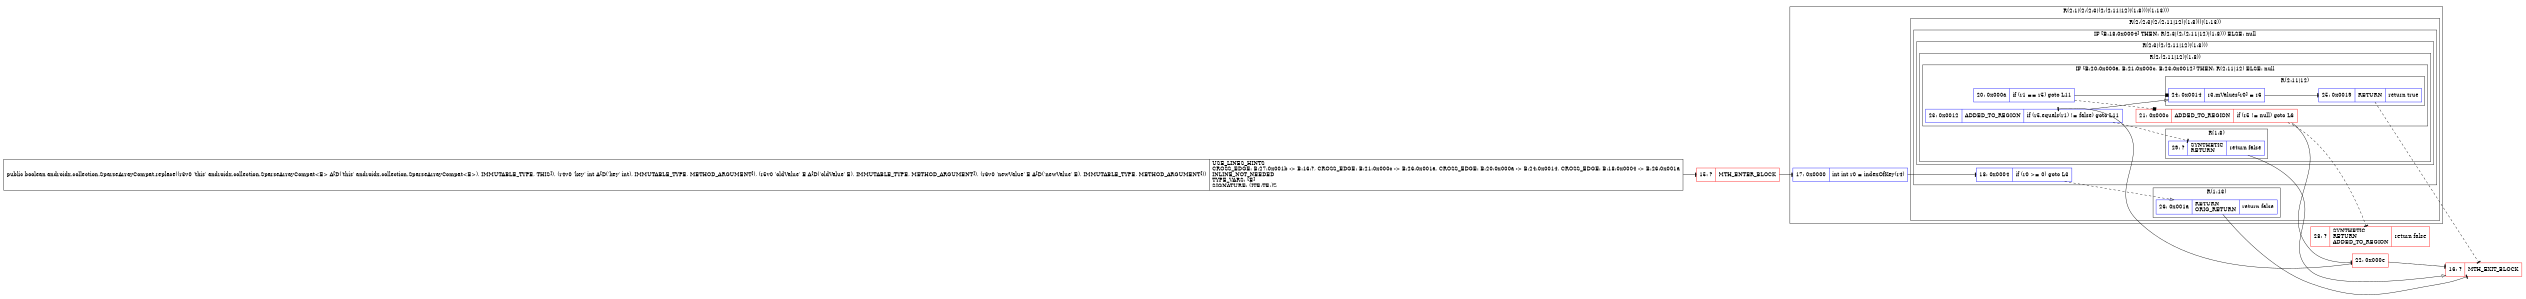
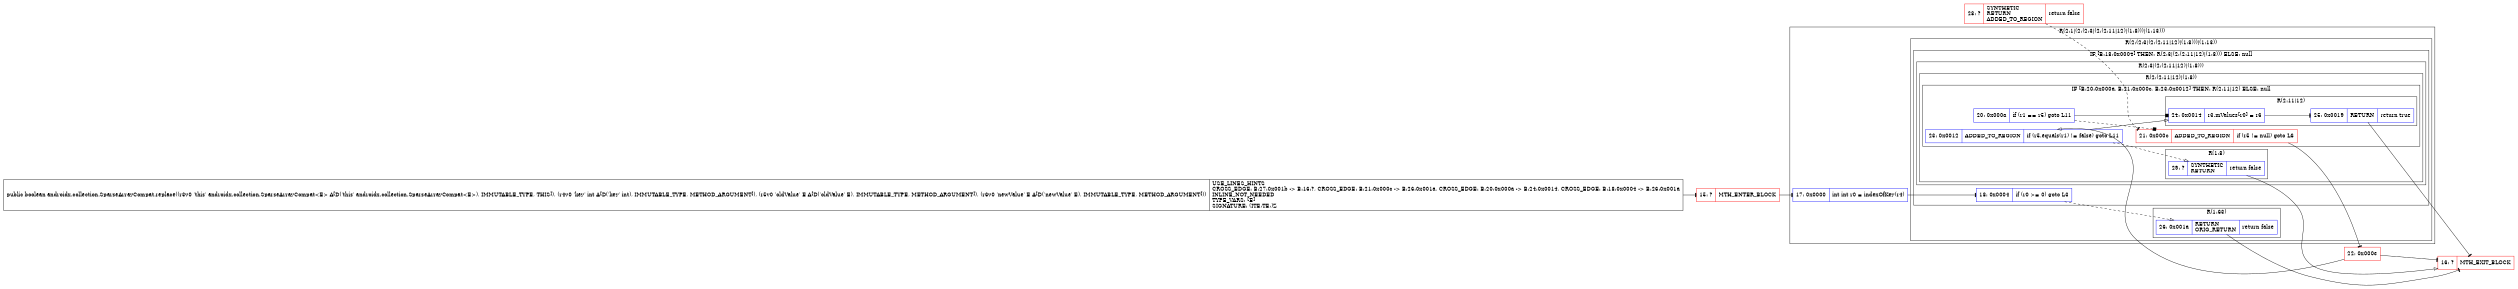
(2150, 131) -> (2149, 151)
(2337, 169) -> (2106, 65)
(2426, 182) -> (2419, 188)
(2217, 192) -> (2217, 212)
(2159, 238) -> (2157, 254)
